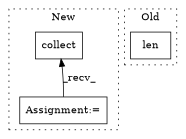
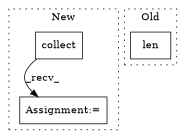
(63, 82) -> (25, 74)
